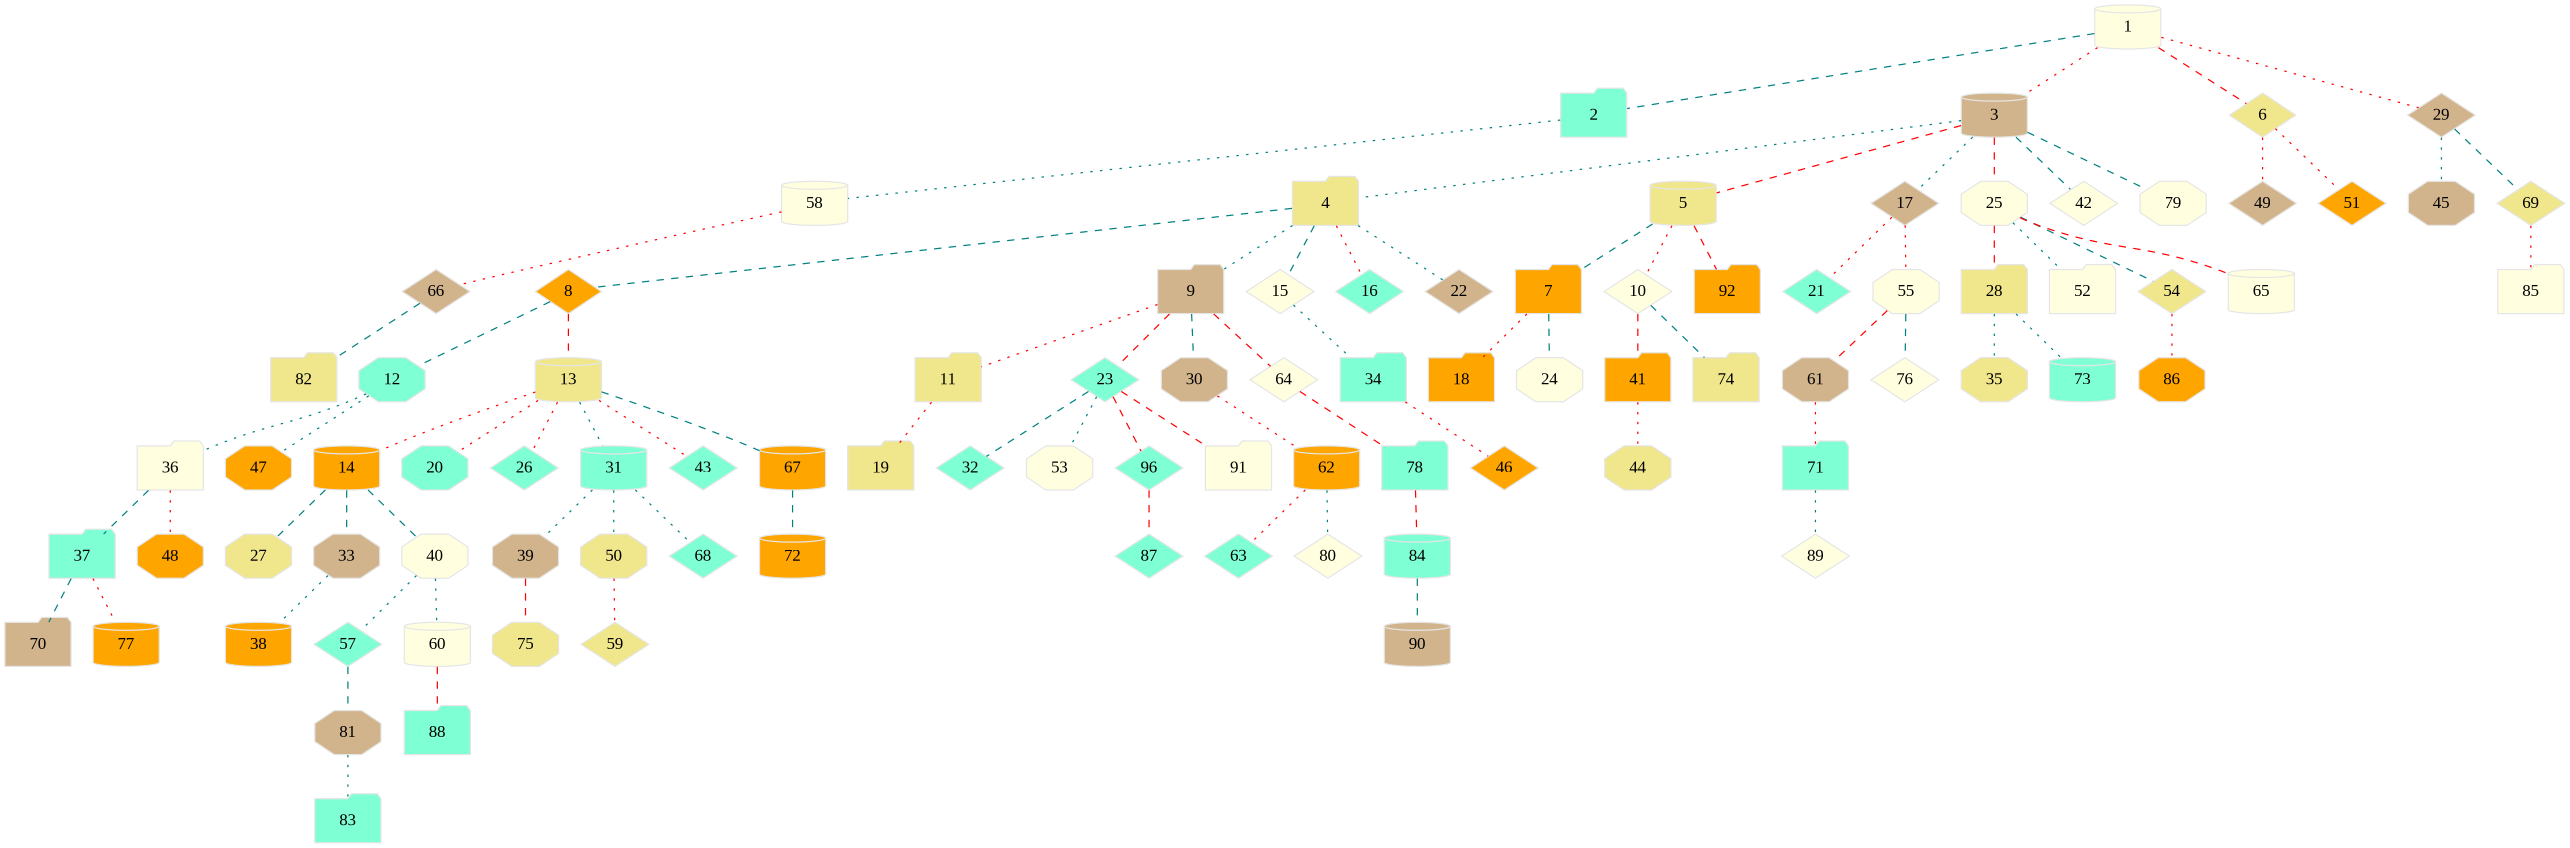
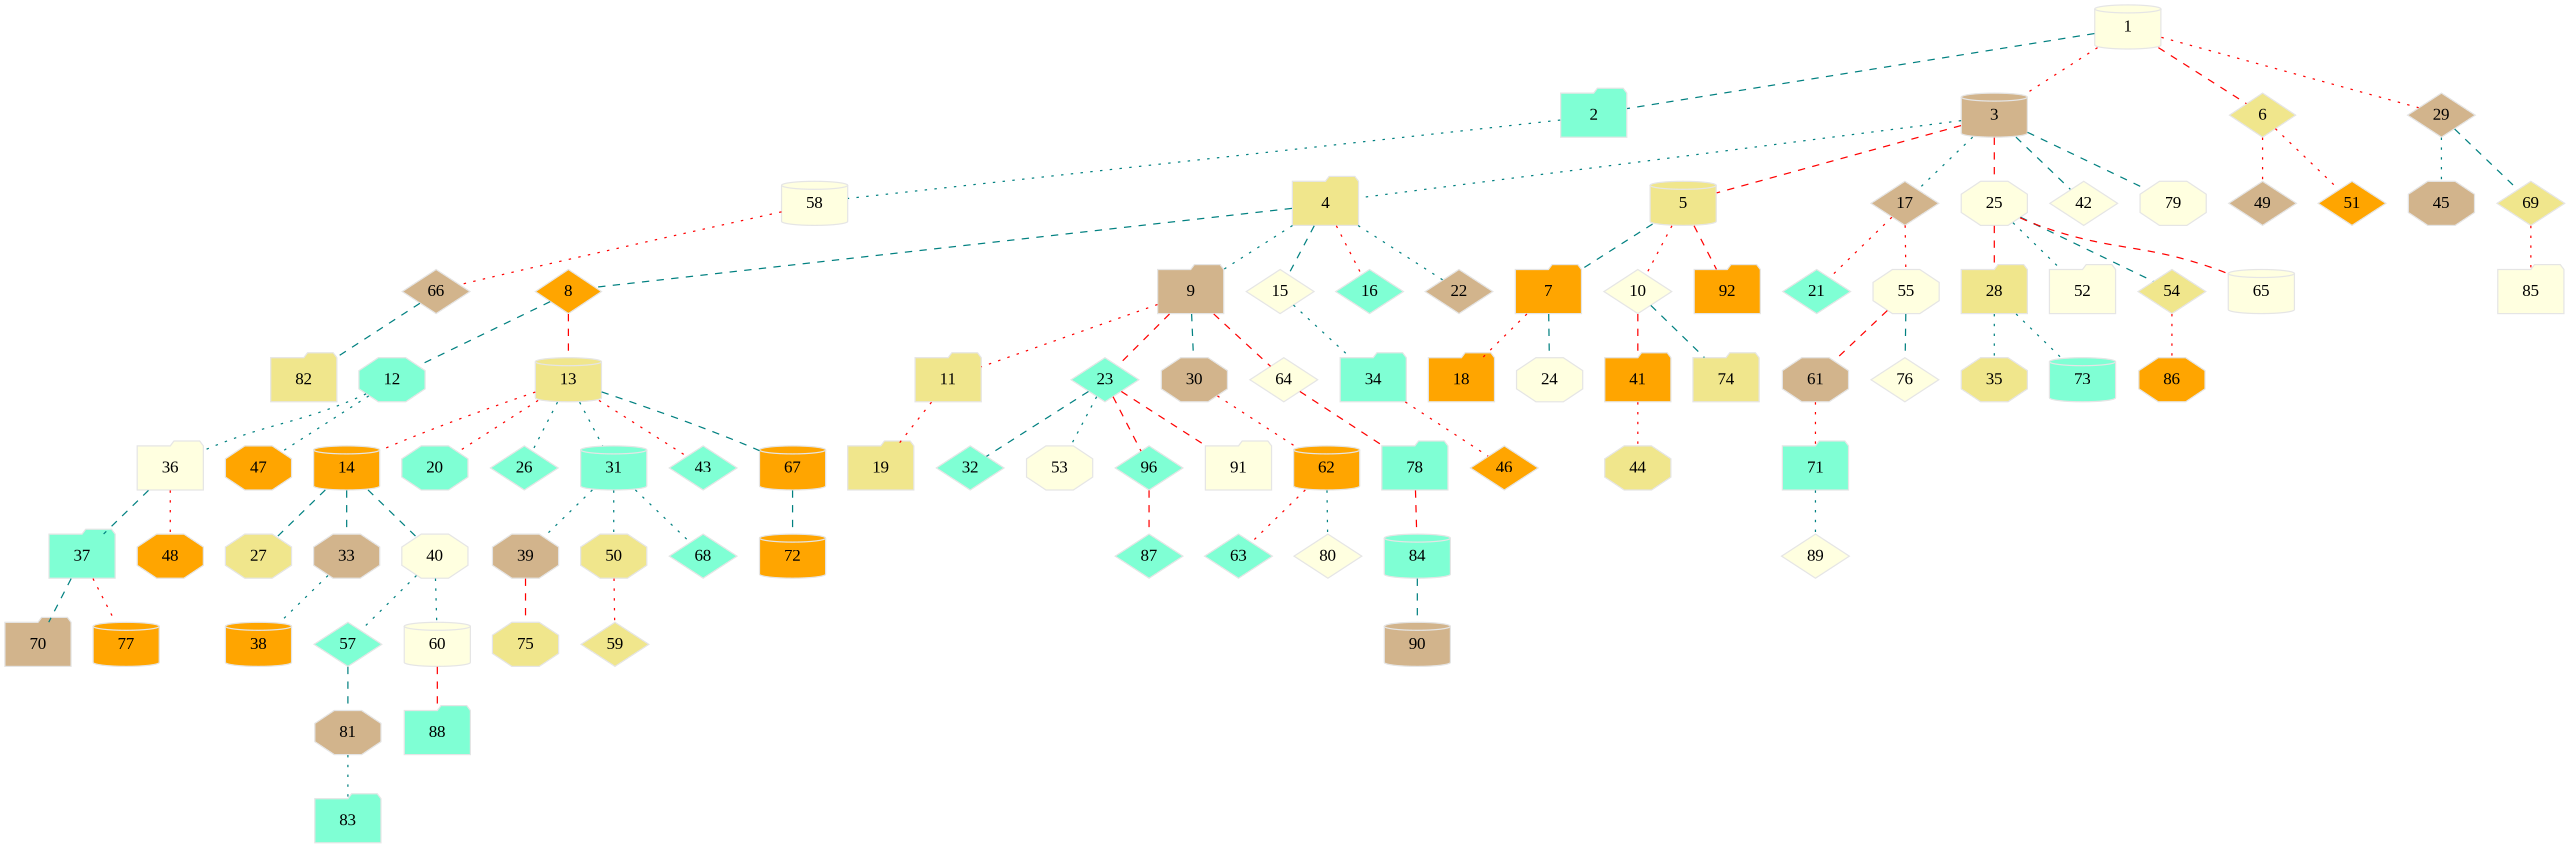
(545, 427) -> (545, 427)
